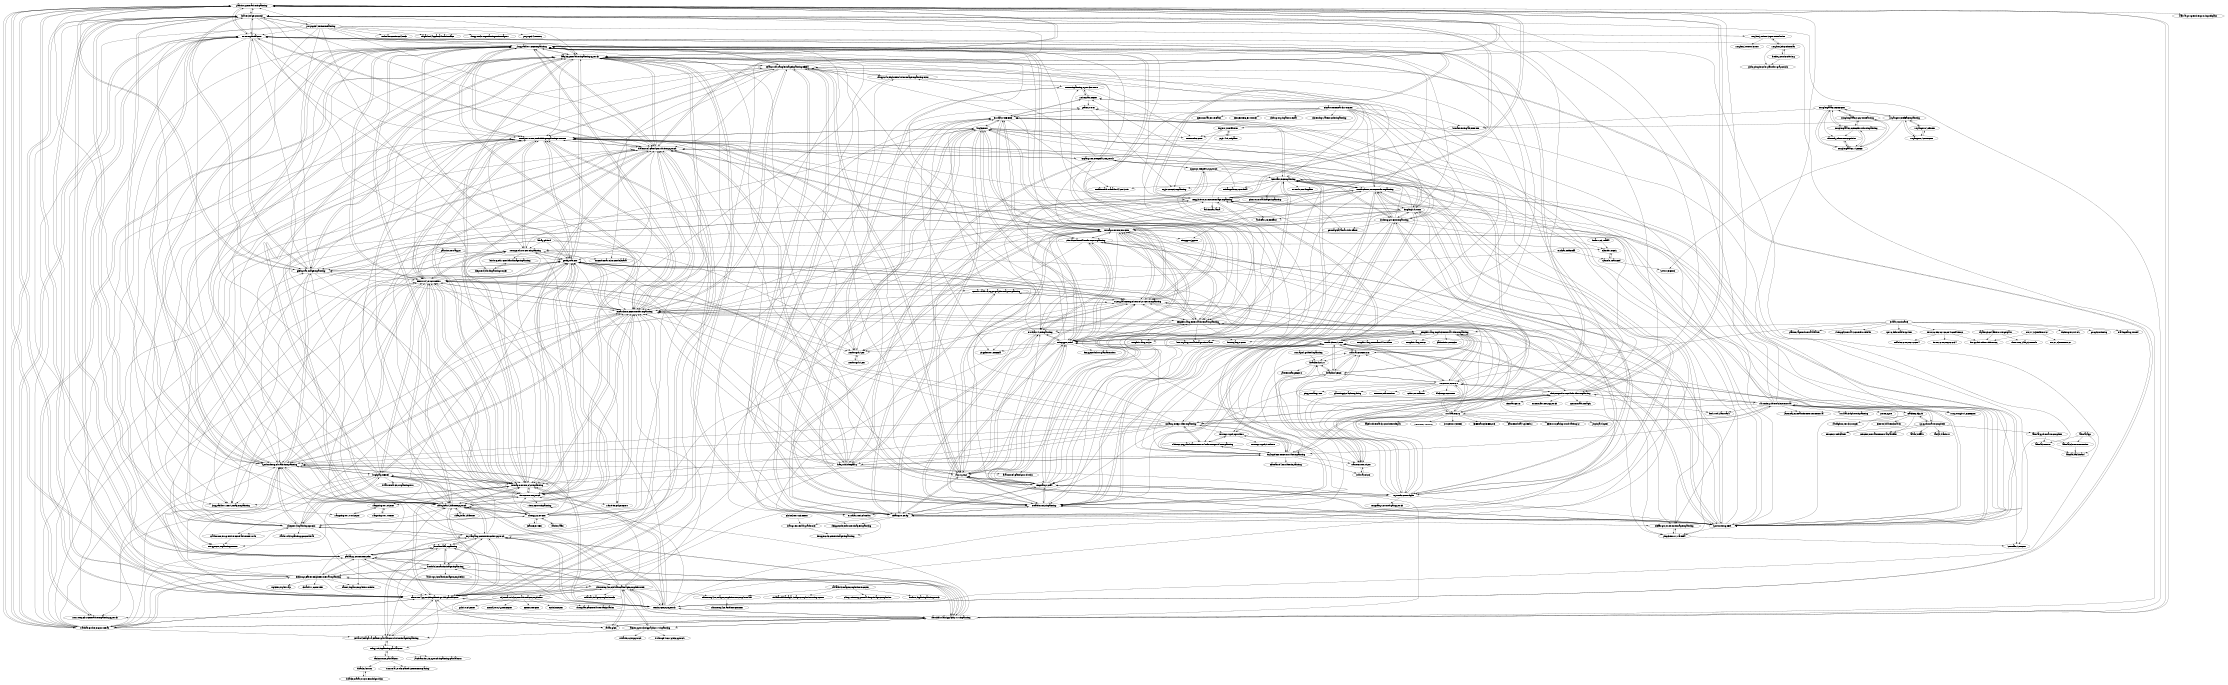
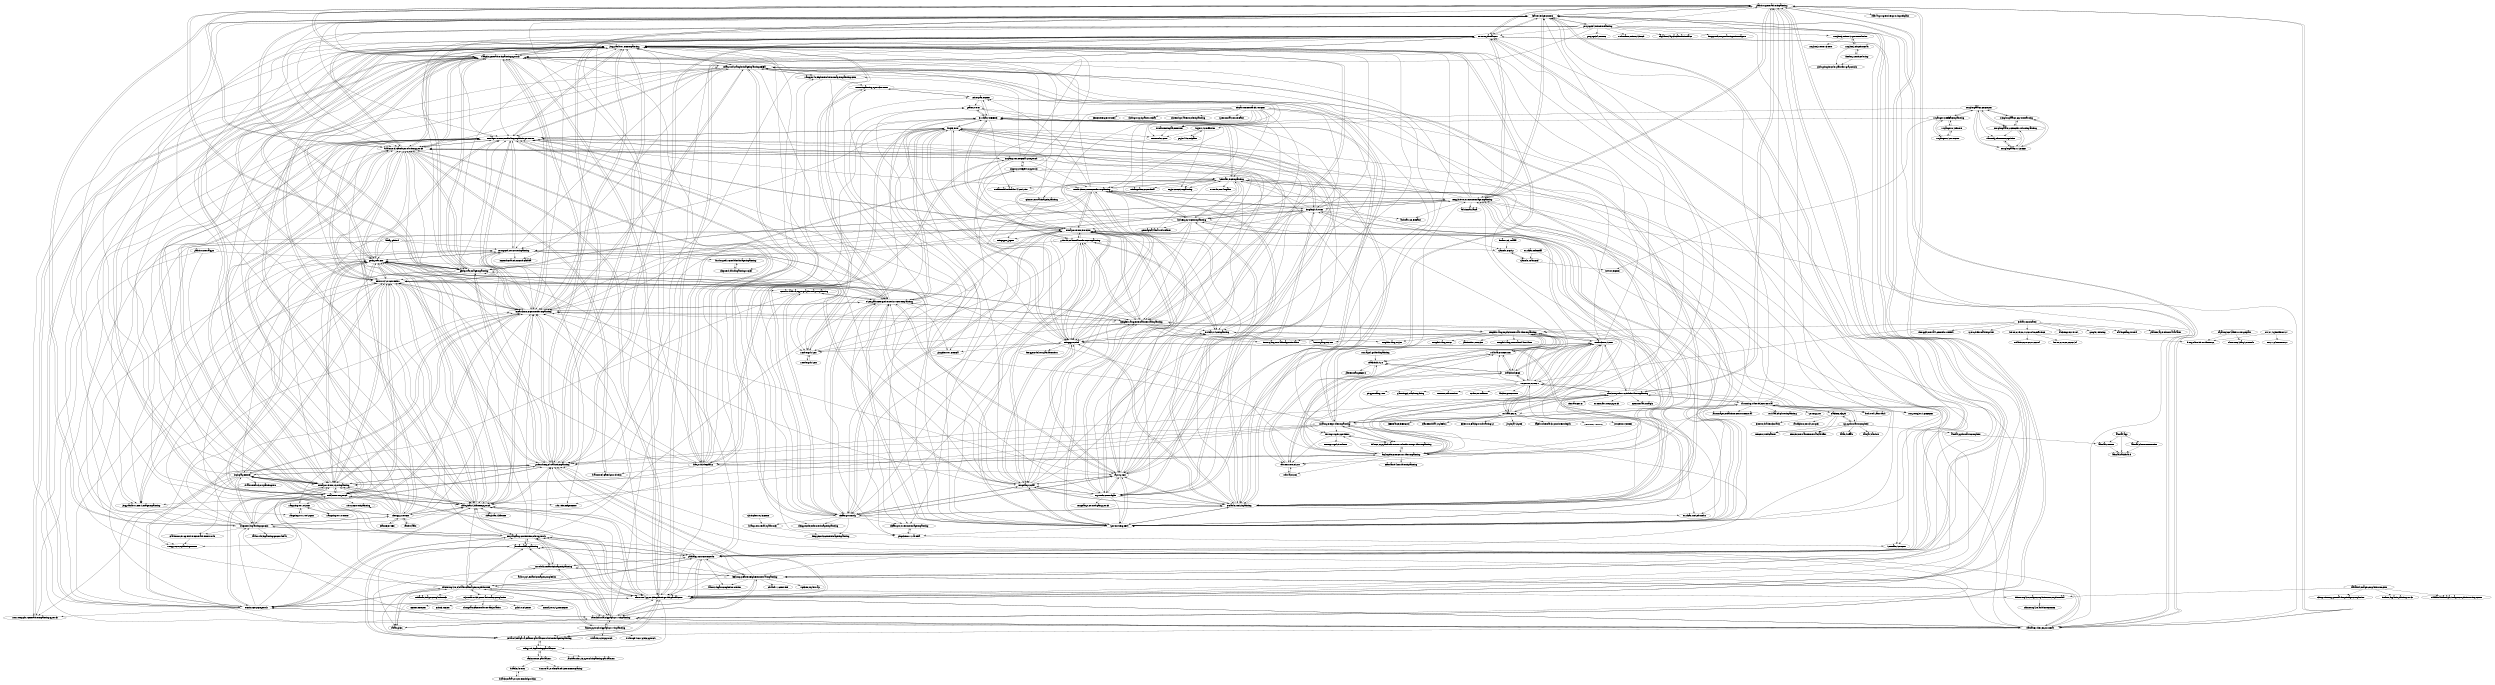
(530, 495) -> (337, 495)
(879, 530) -> (847, 527)
